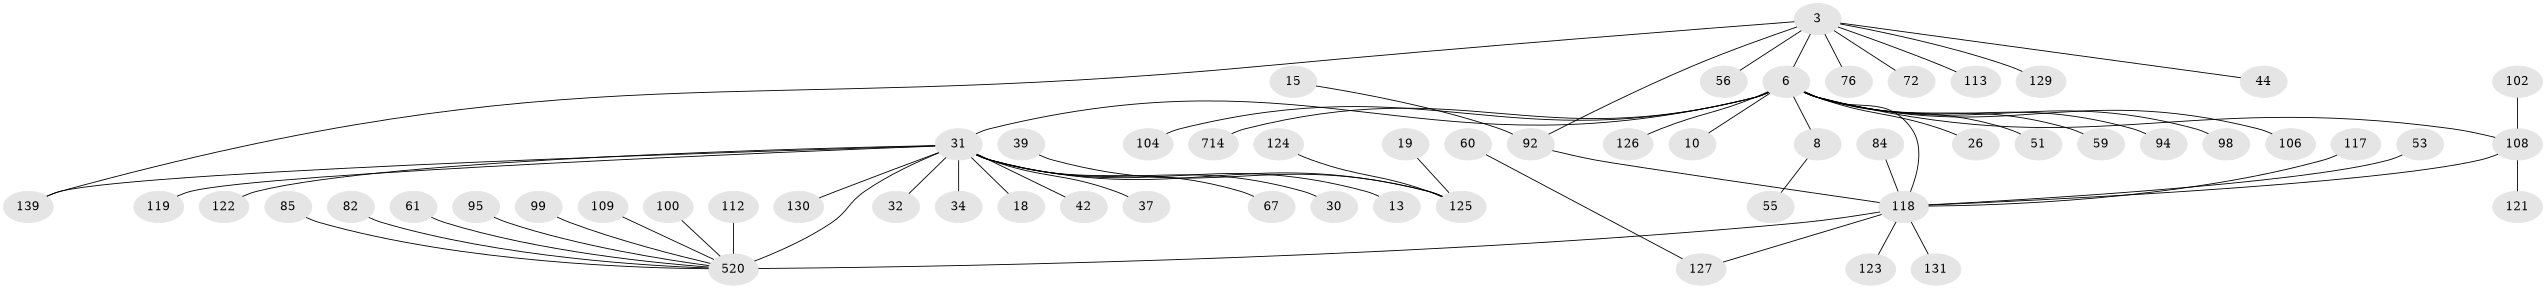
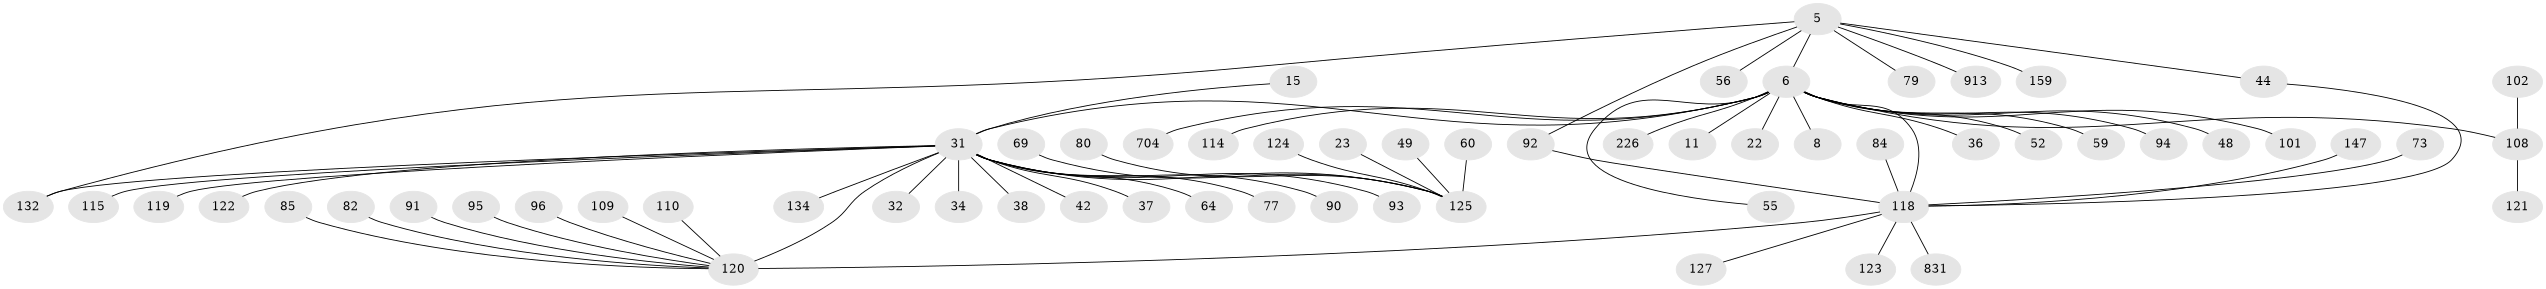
(1818, 19) -> (1818, 19)
(1849, 82) -> none
(1912, 82) -> (1912, 82)
(1976, 82) -> (1976, 82)
(2041, 82) -> (2041, 82)
(1406, 103) -> (1122, 100)
(1021, 144) -> (1021, 144)
none -> (1084, 144)
(1148, 144) -> (1148, 144)
(1213, 144) -> (1213, 144)
none -> (1343, 144)
(1406, 144) -> (1406, 144)
(1628, 144) -> (1628, 144)
(1692, 144) -> (1692, 144)
none -> (1755, 144)
(1976, 144) -> (1976, 144)
(2038, 144) -> (2038, 144)
(2226, 144) -> (2226, 144)
(2291, 144) -> (2291, 144)
(2356, 144) -> (2356, 144)
(2420, 144) -> (2420, 144)
(1794, 176) -> (1592, 135)
(2257, 186) -> (2299, 191)
(28, 207) -> (28, 207)
none -> (94, 207)
(414, 207) -> (414, 207)
(539, 207) -> (539, 207)
(668, 207) -> (668, 207)
(733, 207) -> none
(799, 207) -> (799, 207)
(1021, 207) -> (1021, 207)
none -> (1209, 207)
(1272, 207) -> (1272, 207)
(1334, 207) -> (1334, 207)
(1397, 207) -> (1397, 207)
(1584, 207) -> (1465, 176)
(733, 270) -> (733, 270)
(1936, 270) -> (1936, 270)
